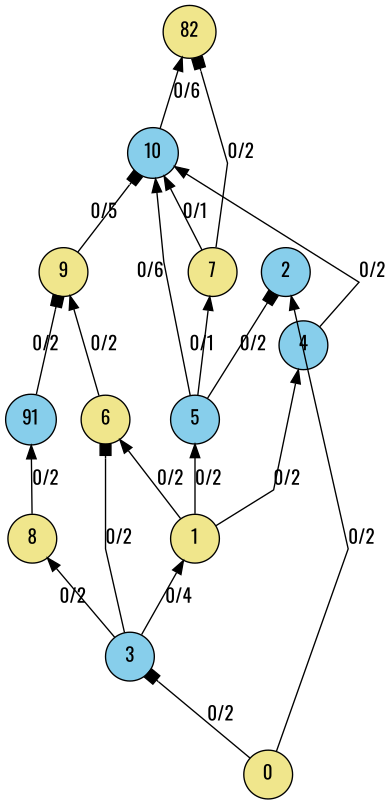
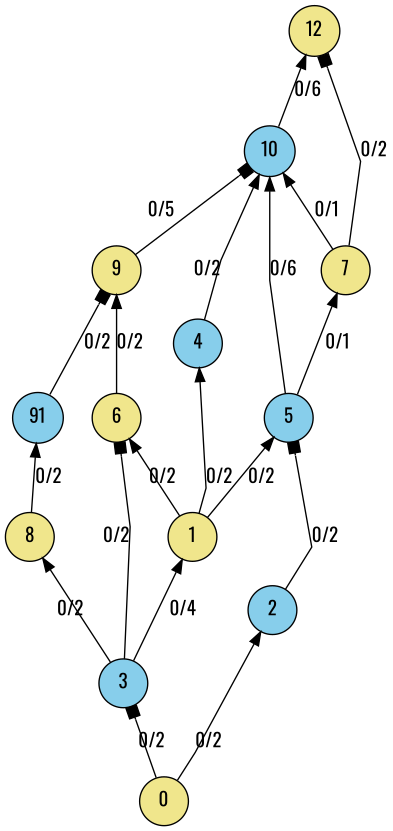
(190, 32) -> (314, 31)
(237, 352) -> (308, 526)
